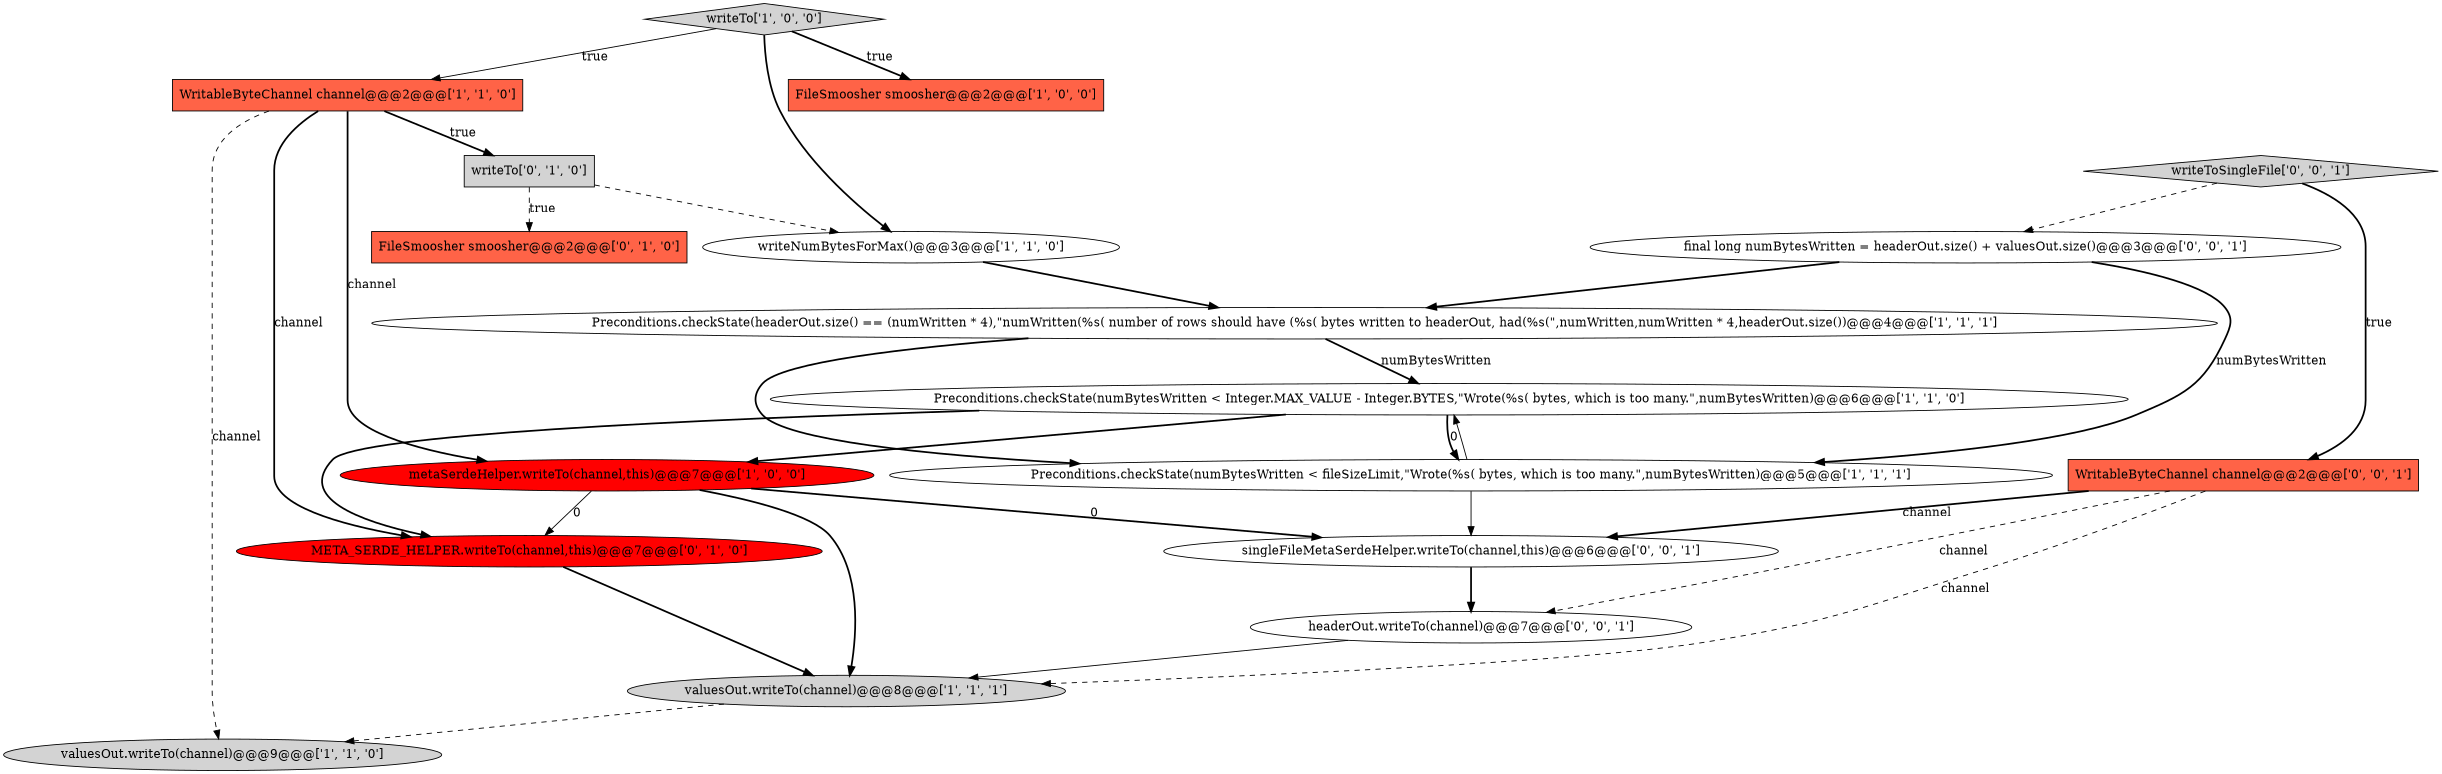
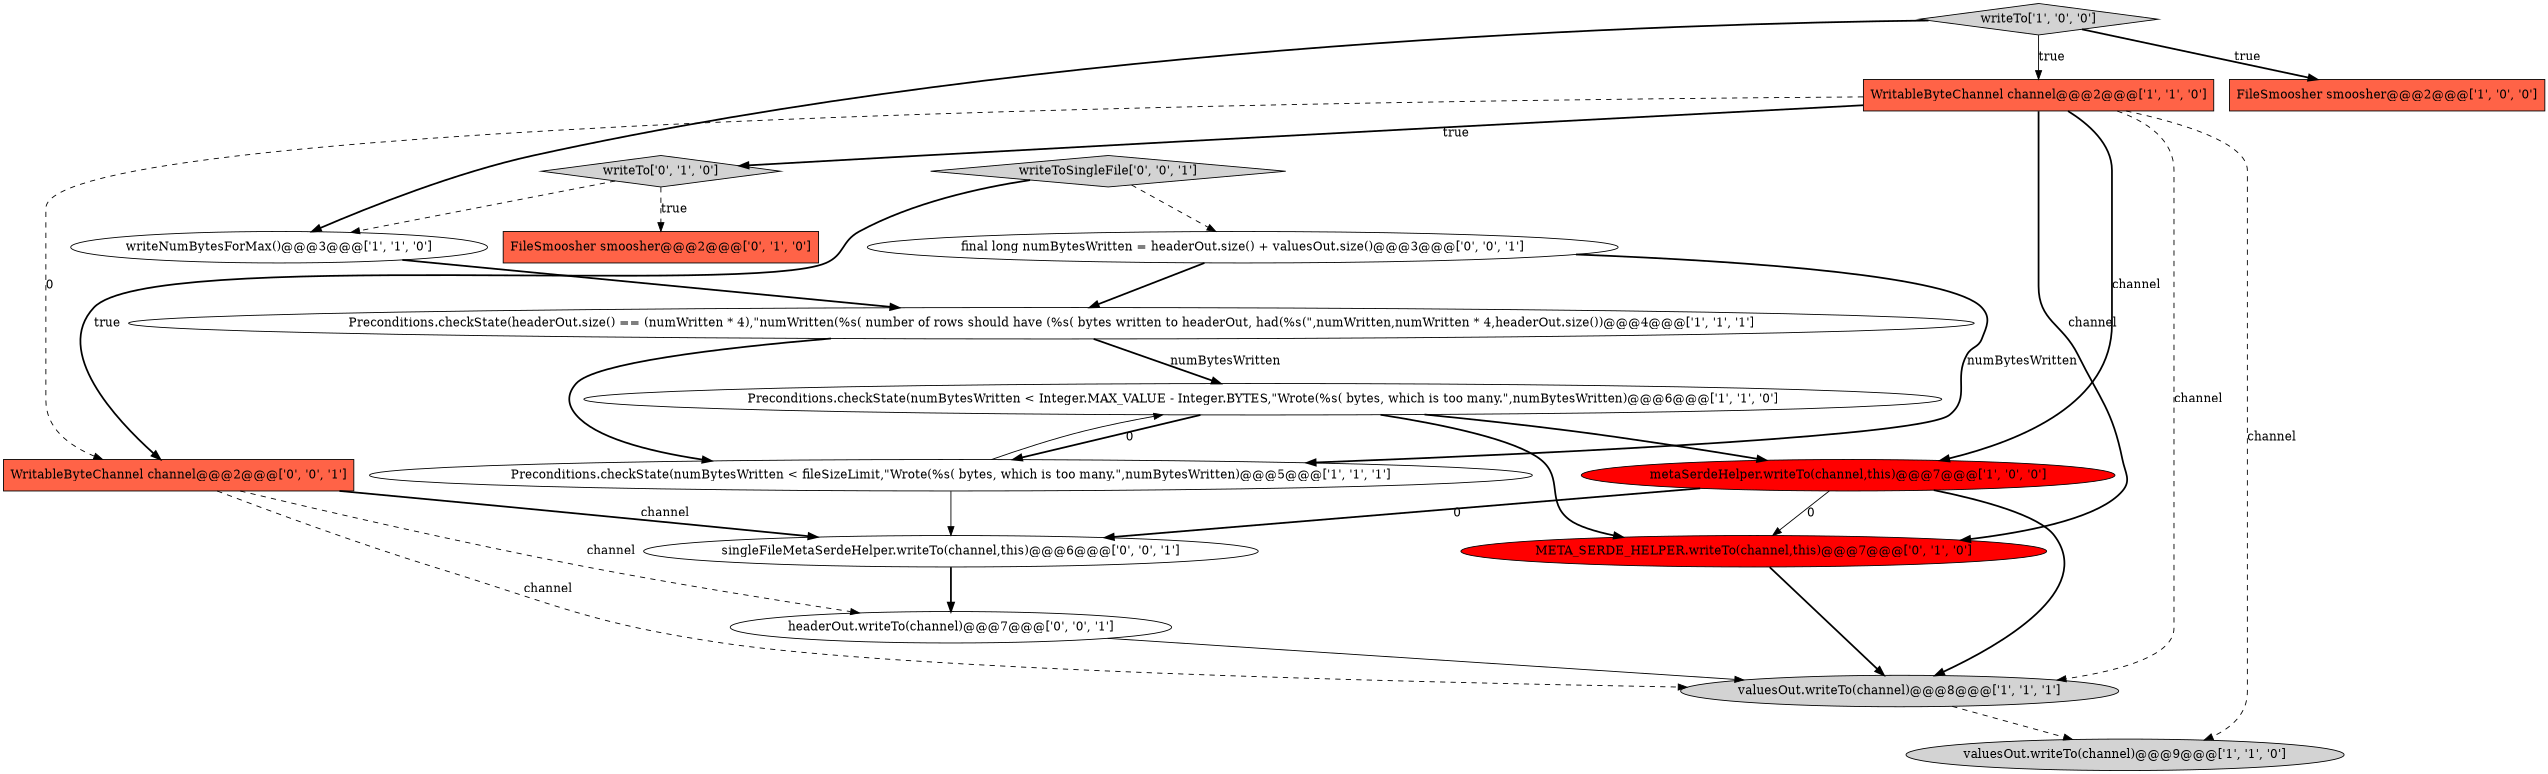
none -> (814, 119)
(529, 171) -> (661, 171)
none -> (2174, 418)
